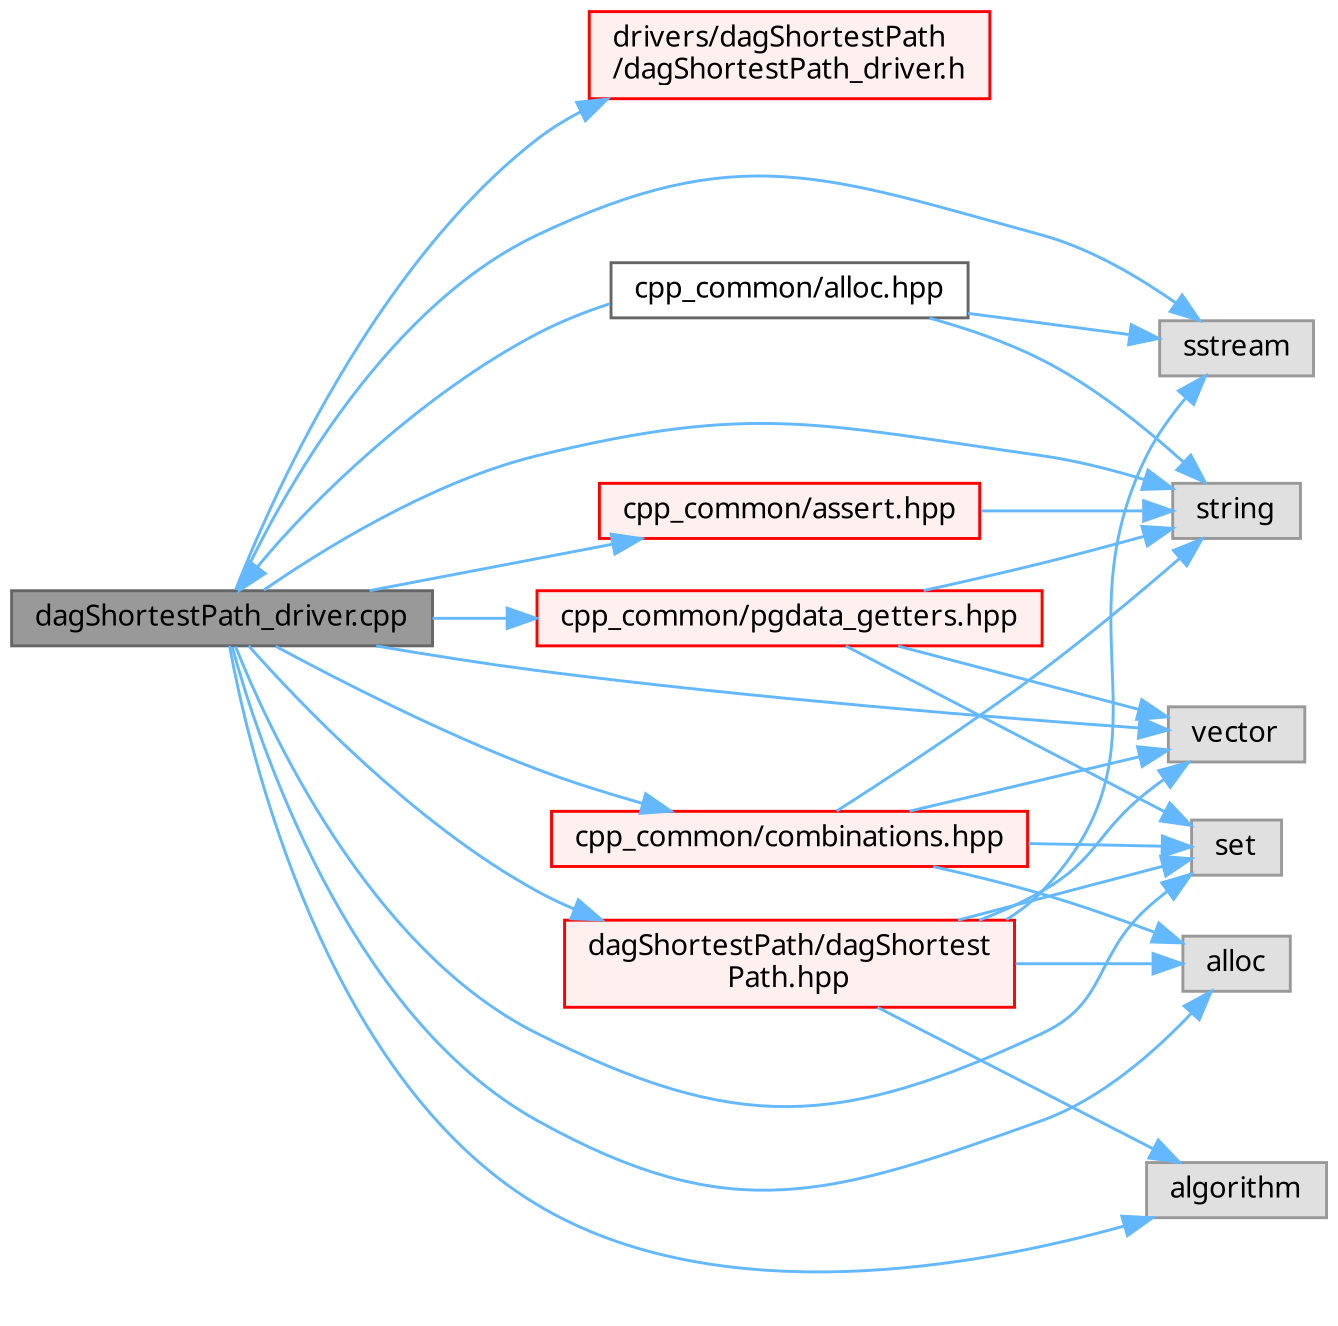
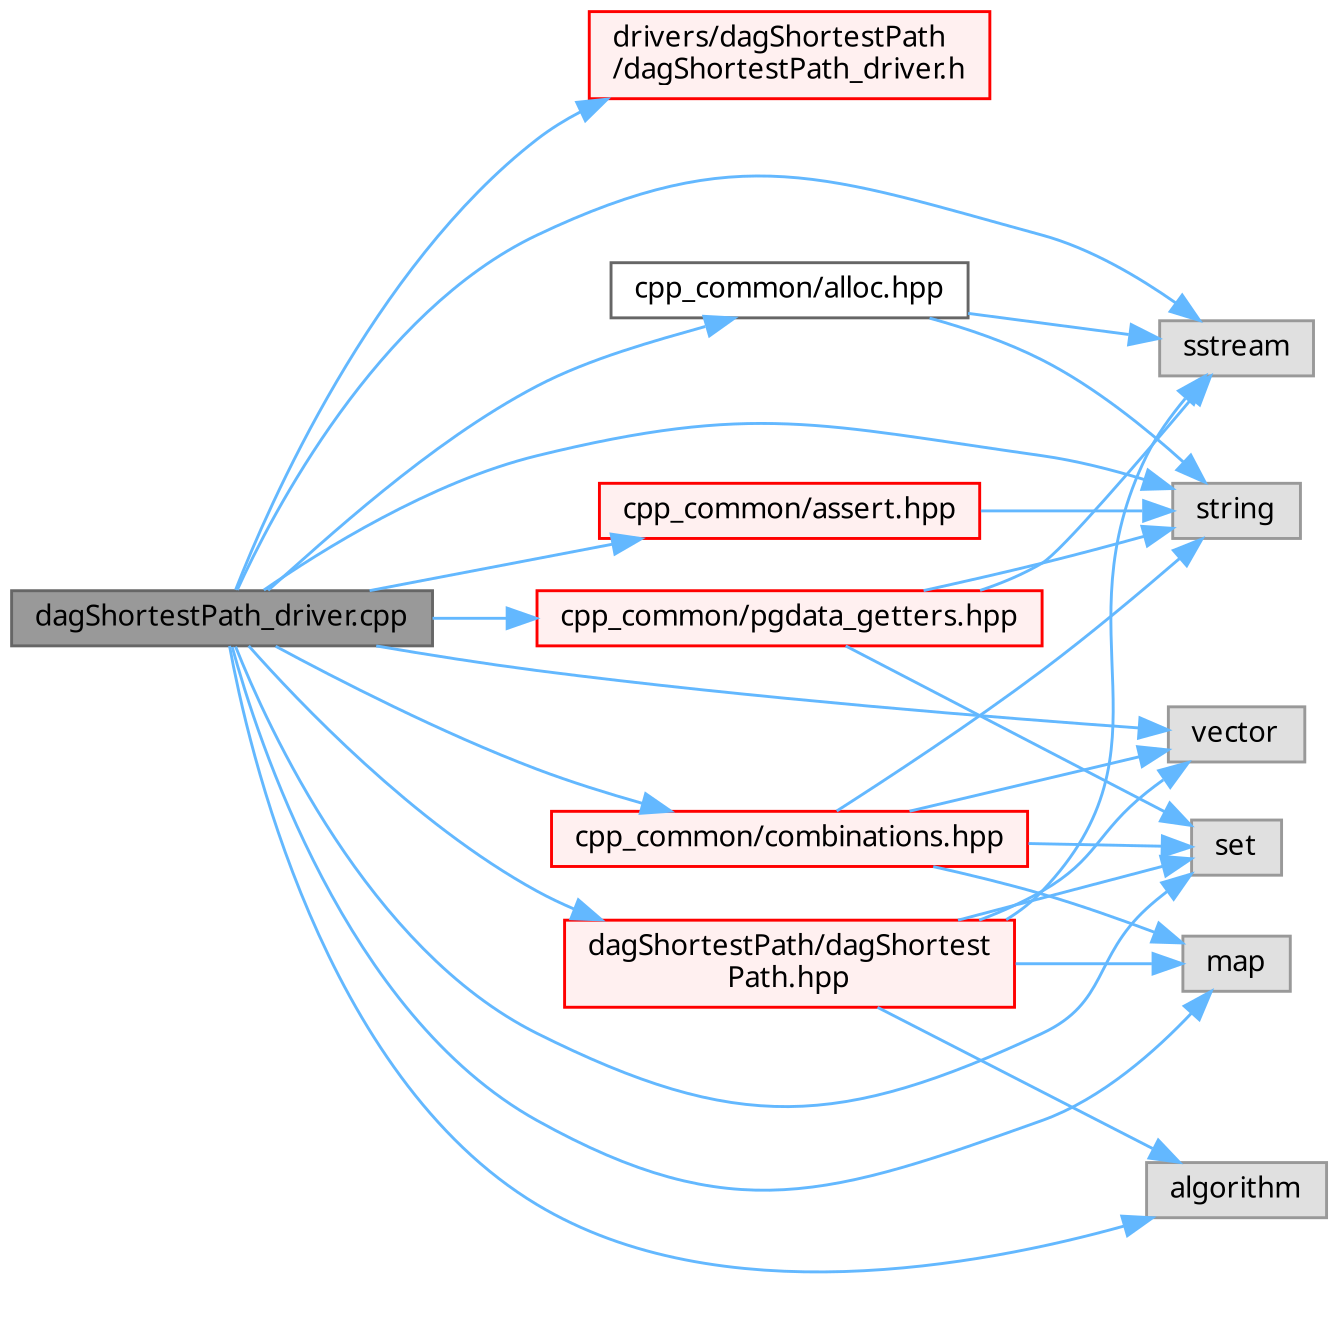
(417, 413) -> (469, 427)
(1006, 675) -> (1111, 492)
(1237, 964) -> (1237, 964)
